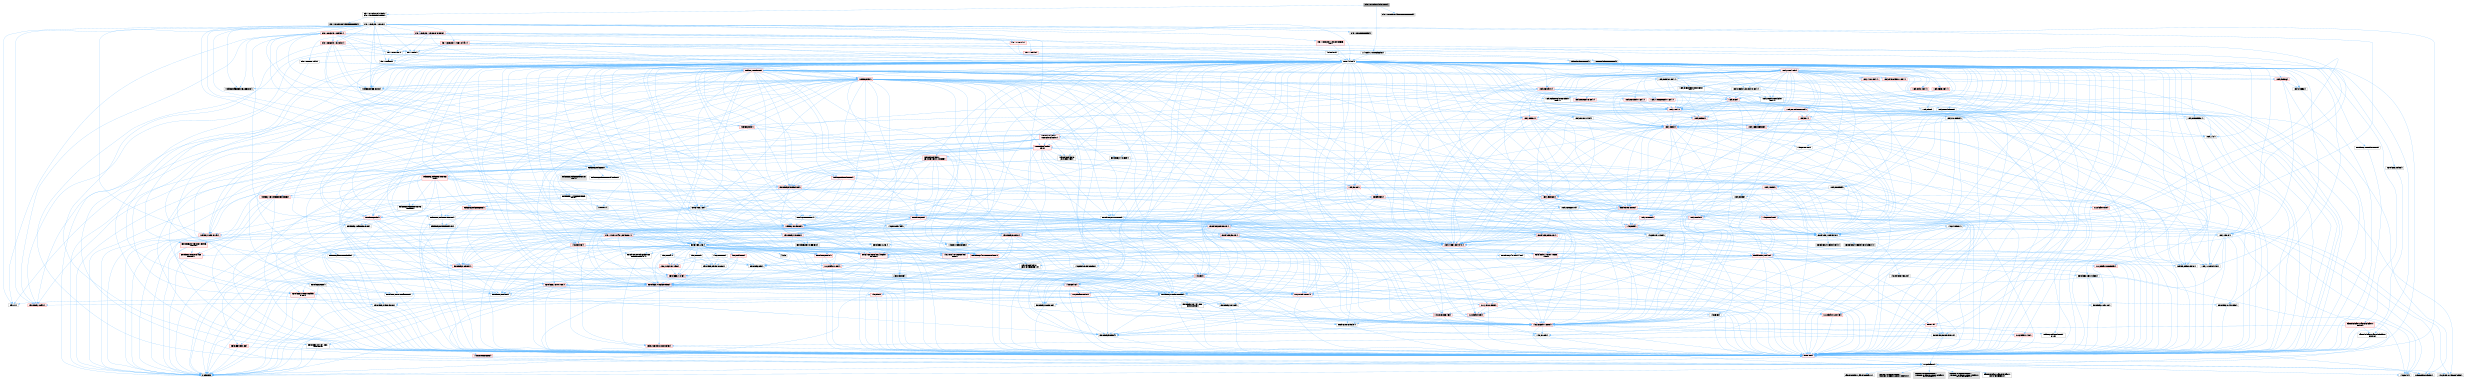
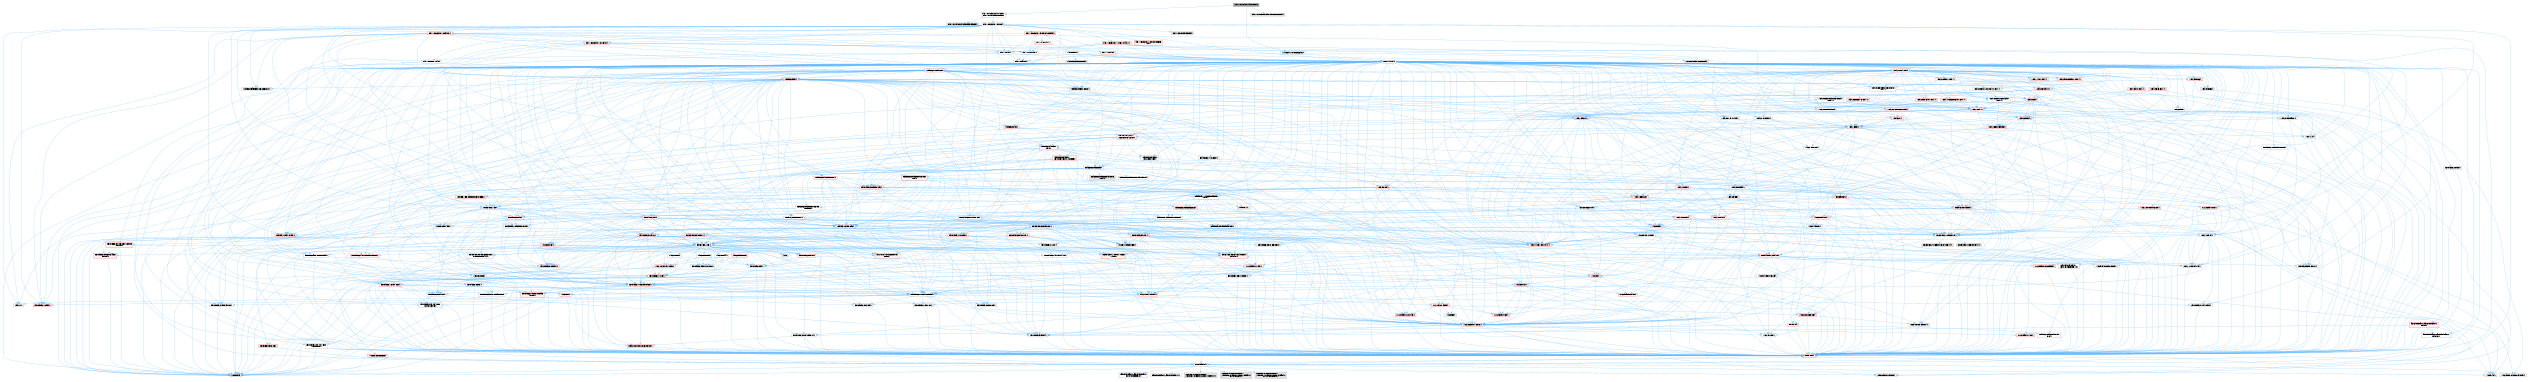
none -> (2150, 208)
(619, 235) -> (695, 235)
